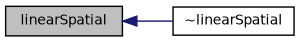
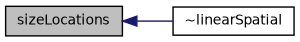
(64, 21) -> (64, 21)
